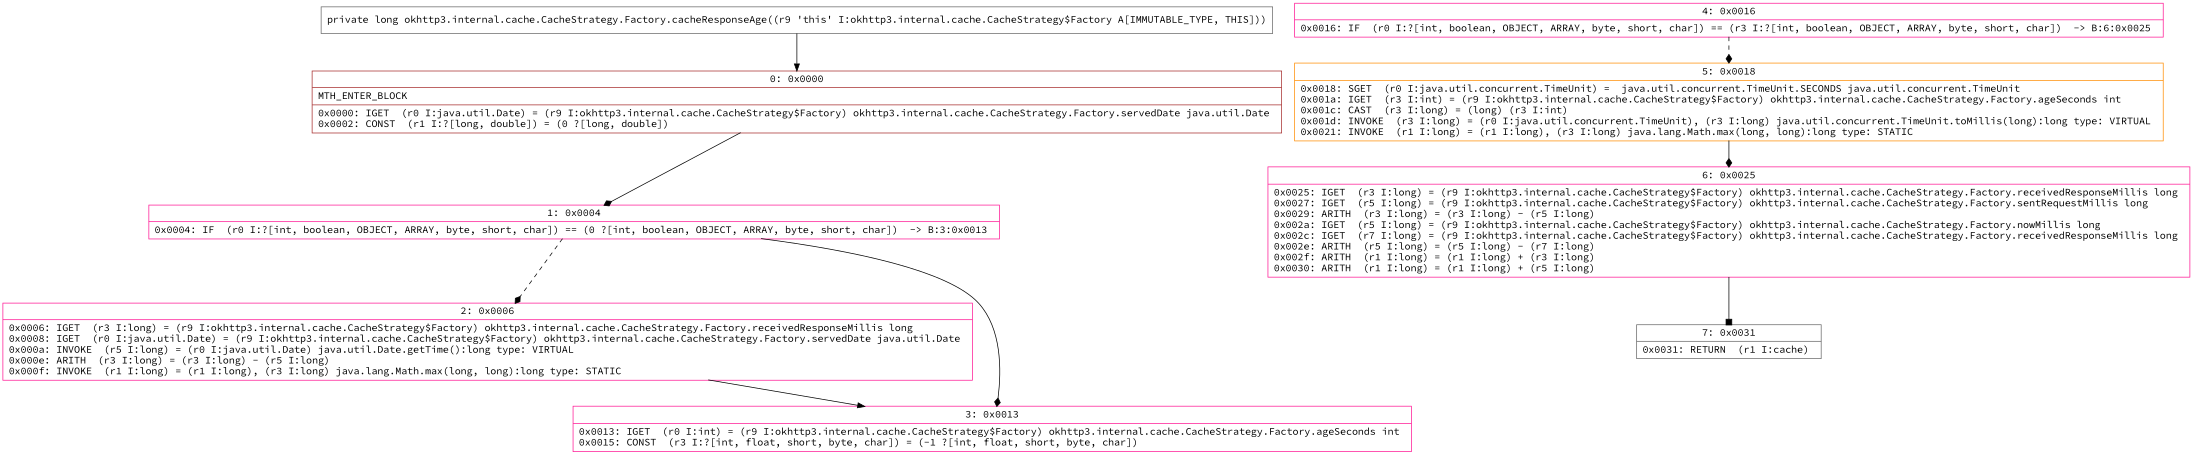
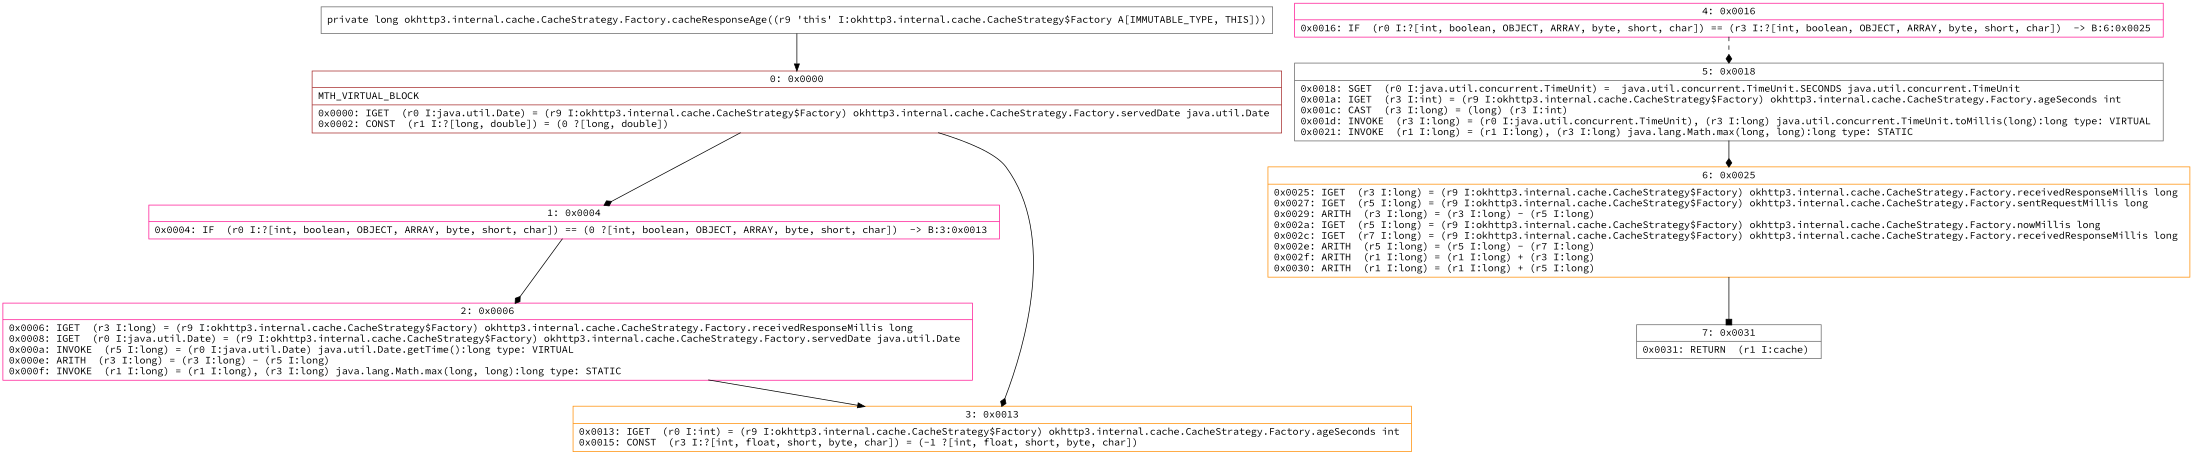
(363, 96) -> (369, 96)
(1729, 102) -> (1729, 102)
(1729, 222) -> (1729, 222)
(541, 268) -> (541, 268)
(922, 272) -> (1032, 243)
(992, 429) -> (992, 429)
